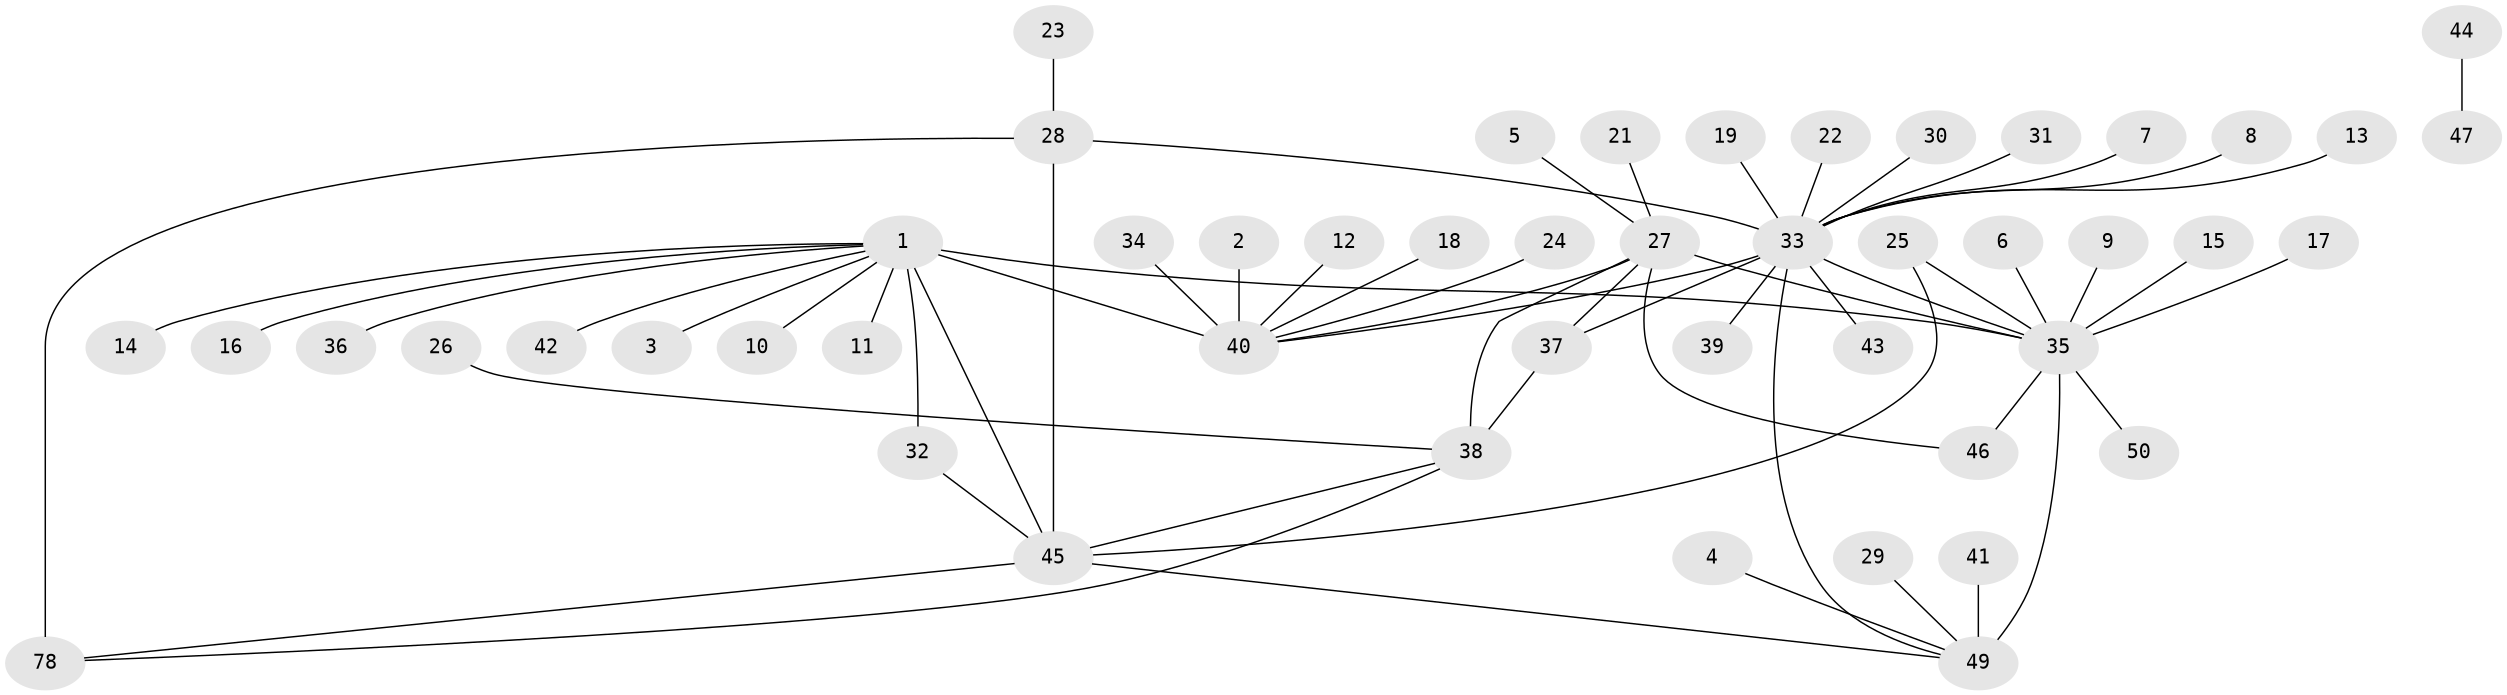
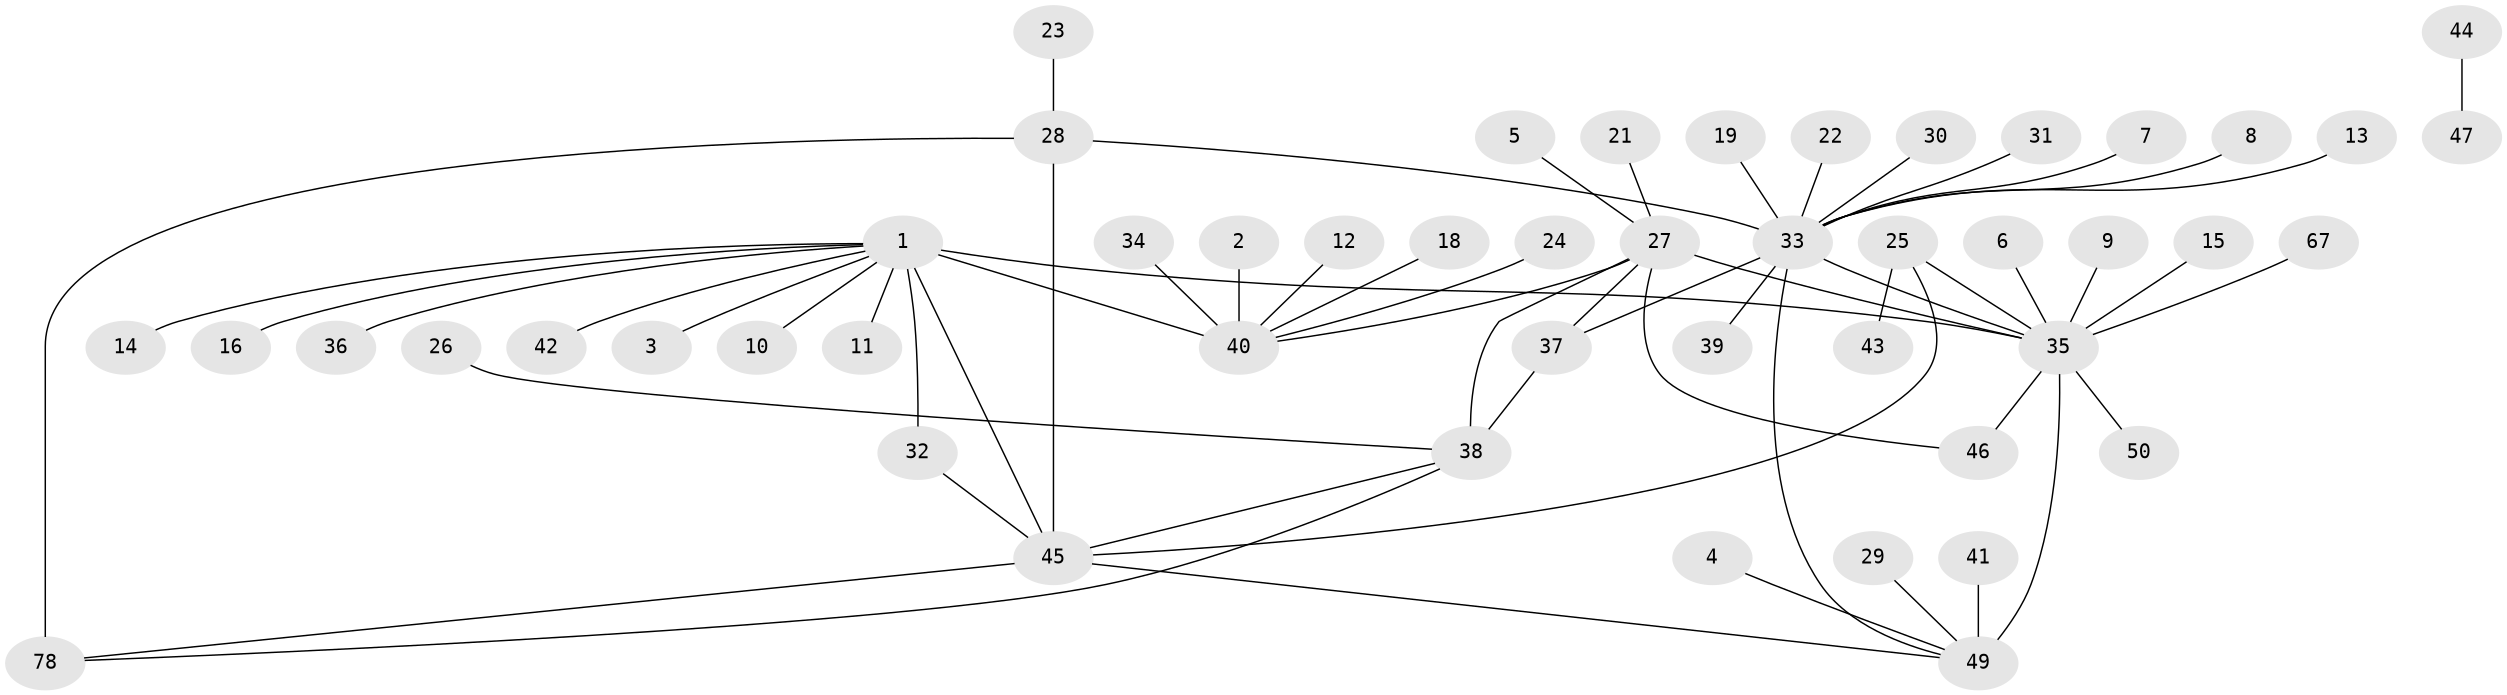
(2319, 243) -> (2319, 243)
(1822, 281) -> (1886, 295)
(1496, 311) -> none
